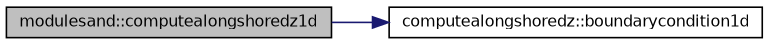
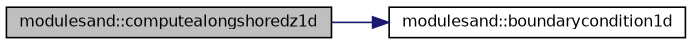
(576, 22) -> (537, 22)
